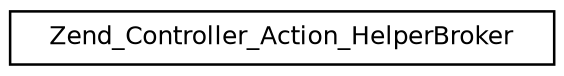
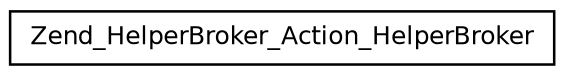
(282, 38) -> (282, 38)
